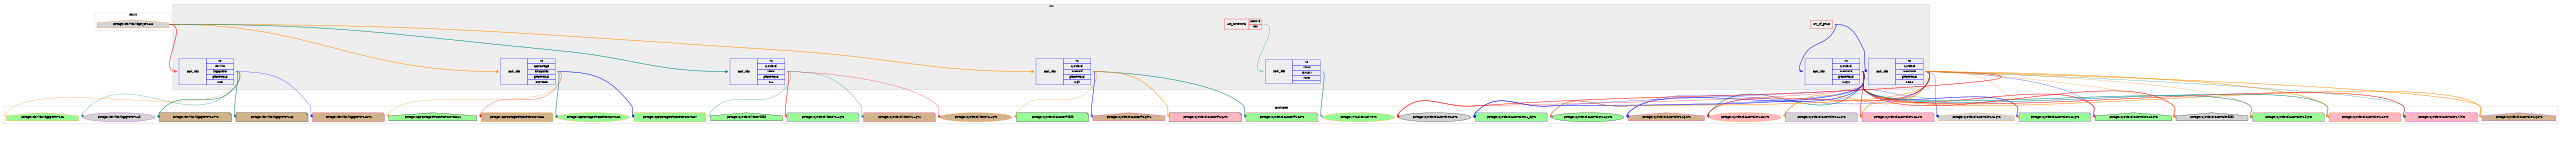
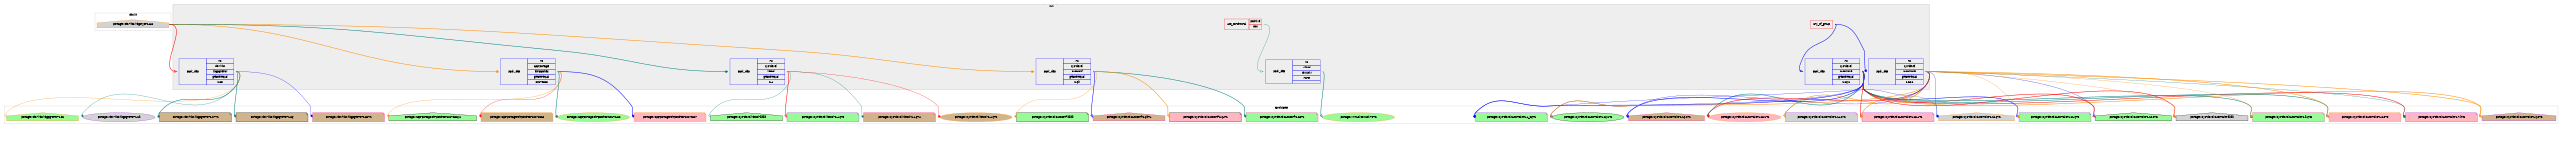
(670, 117) -> (670, 117)
(1435, 117) -> none
